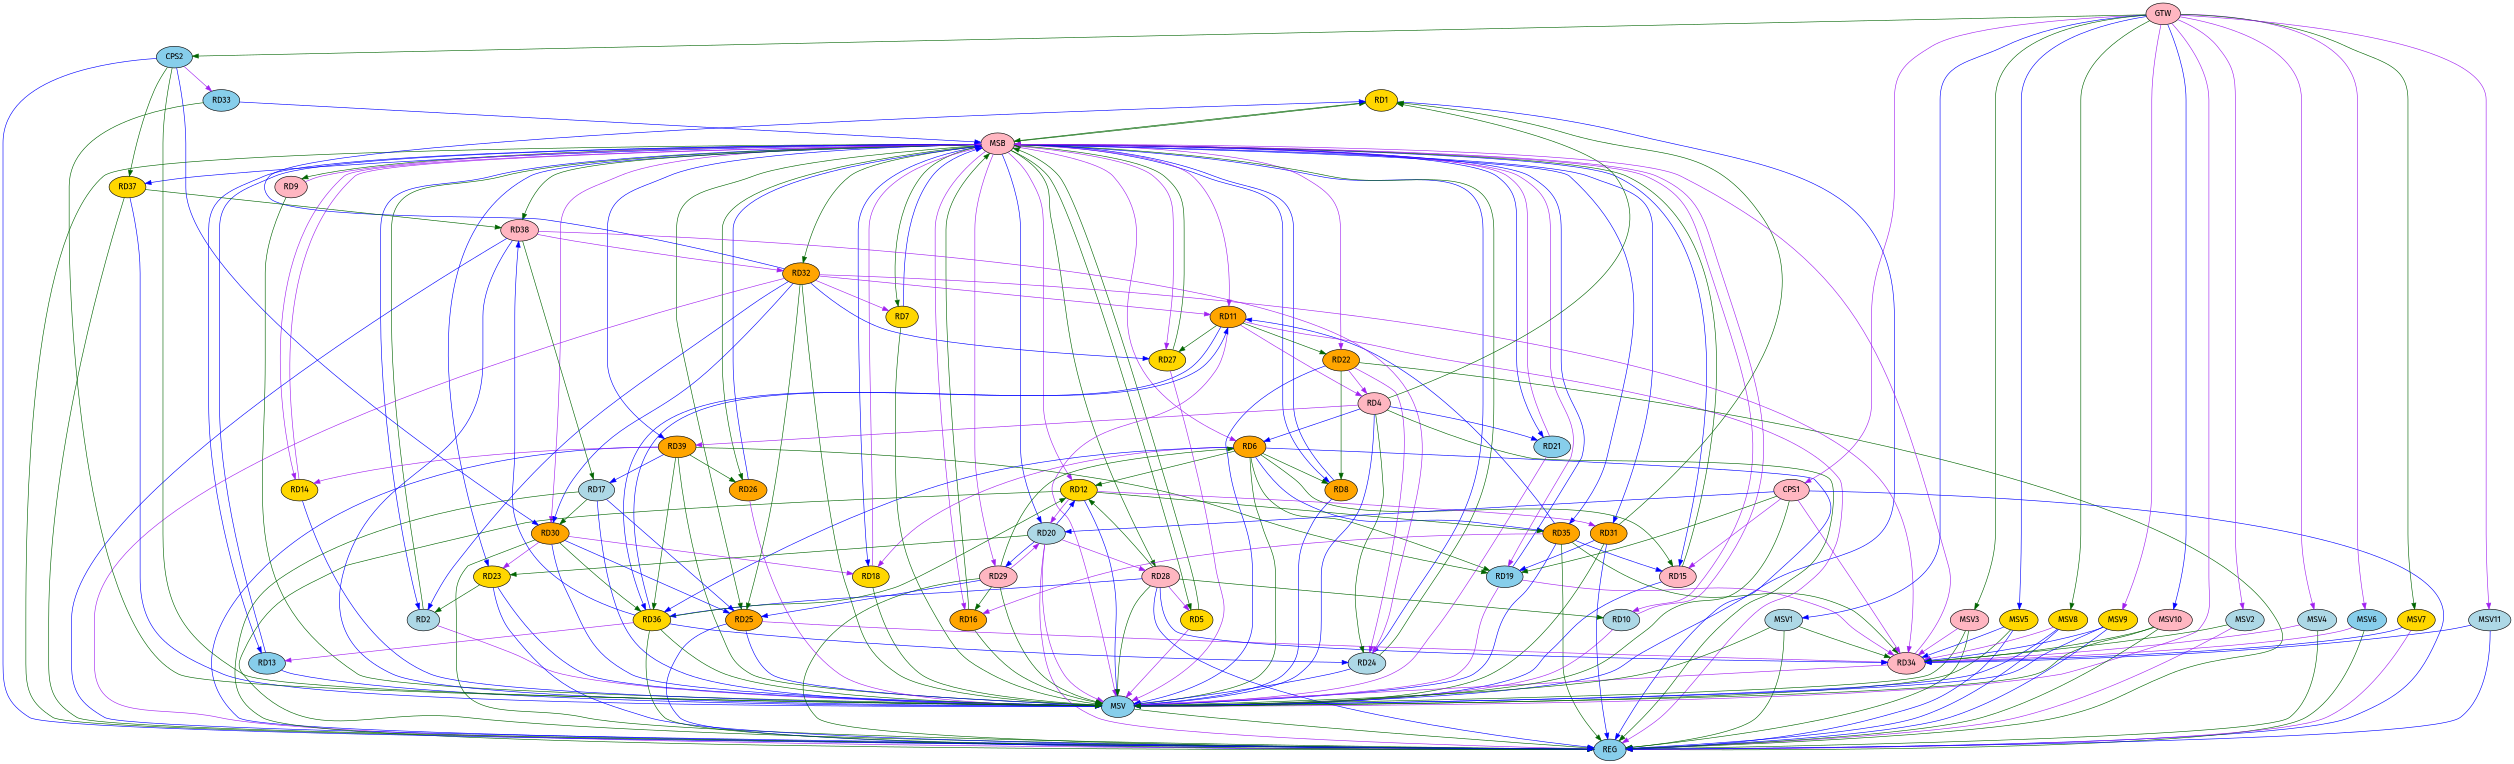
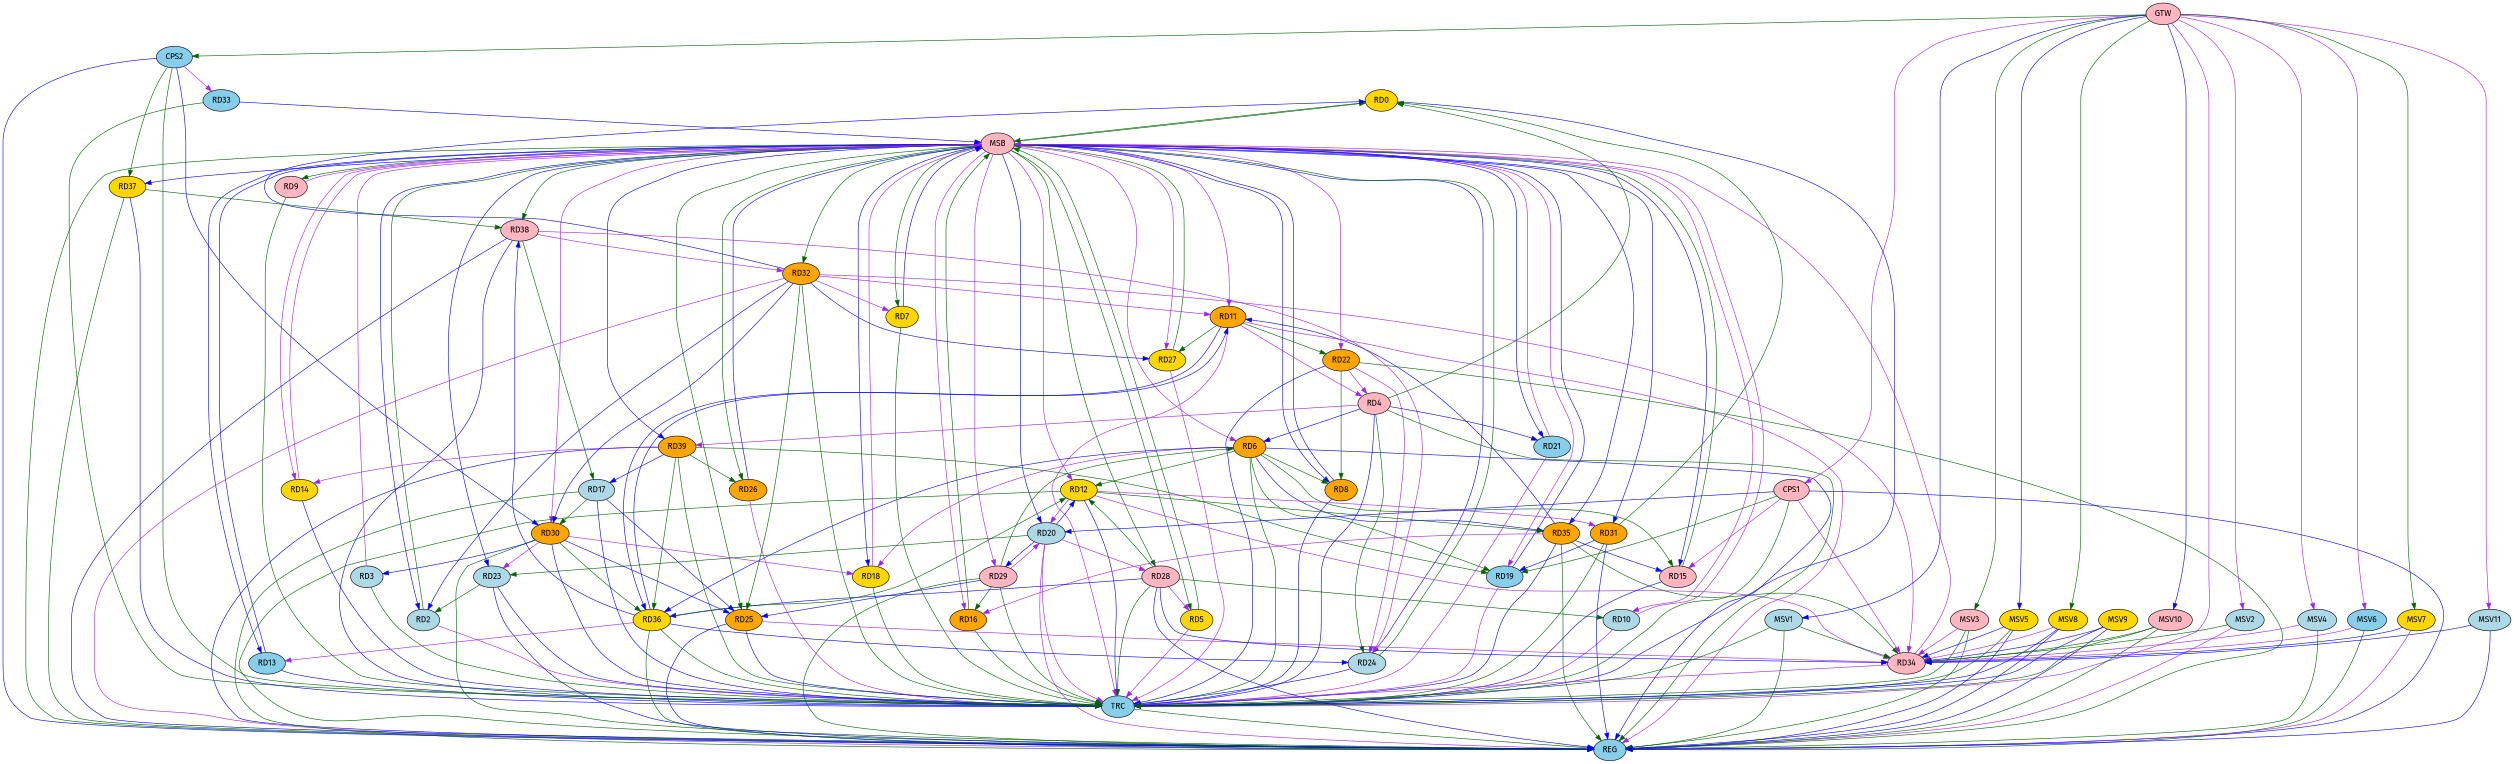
(1381, 100) -> (1381, 100)
(2152, 316) -> none
none -> (367, 577)
(492, 577) -> (492, 577)
(1713, 588) -> (1493, 589)
(1118, 707) -> (1118, 707)
